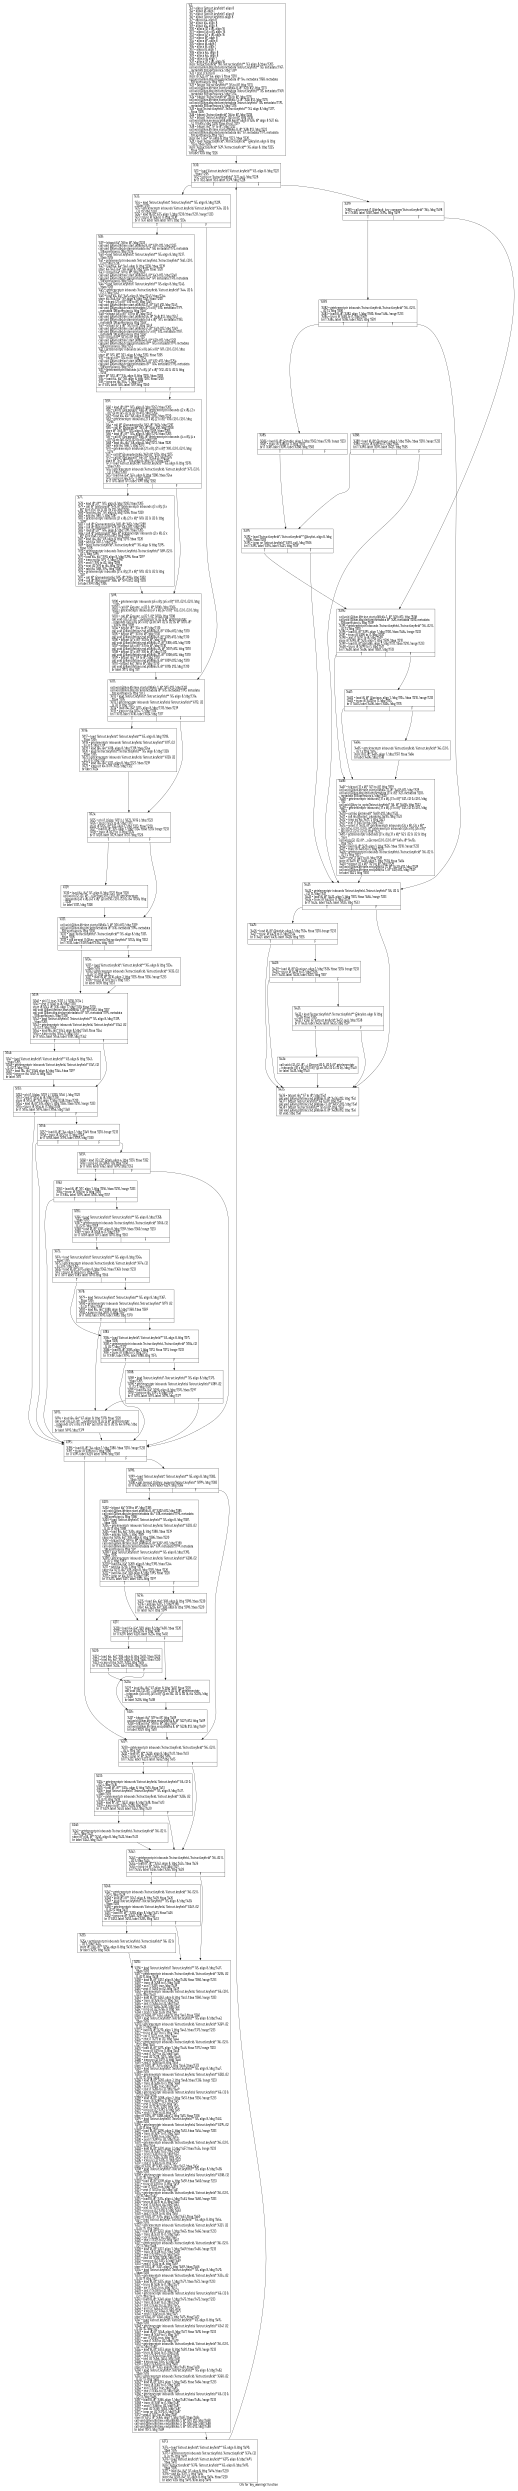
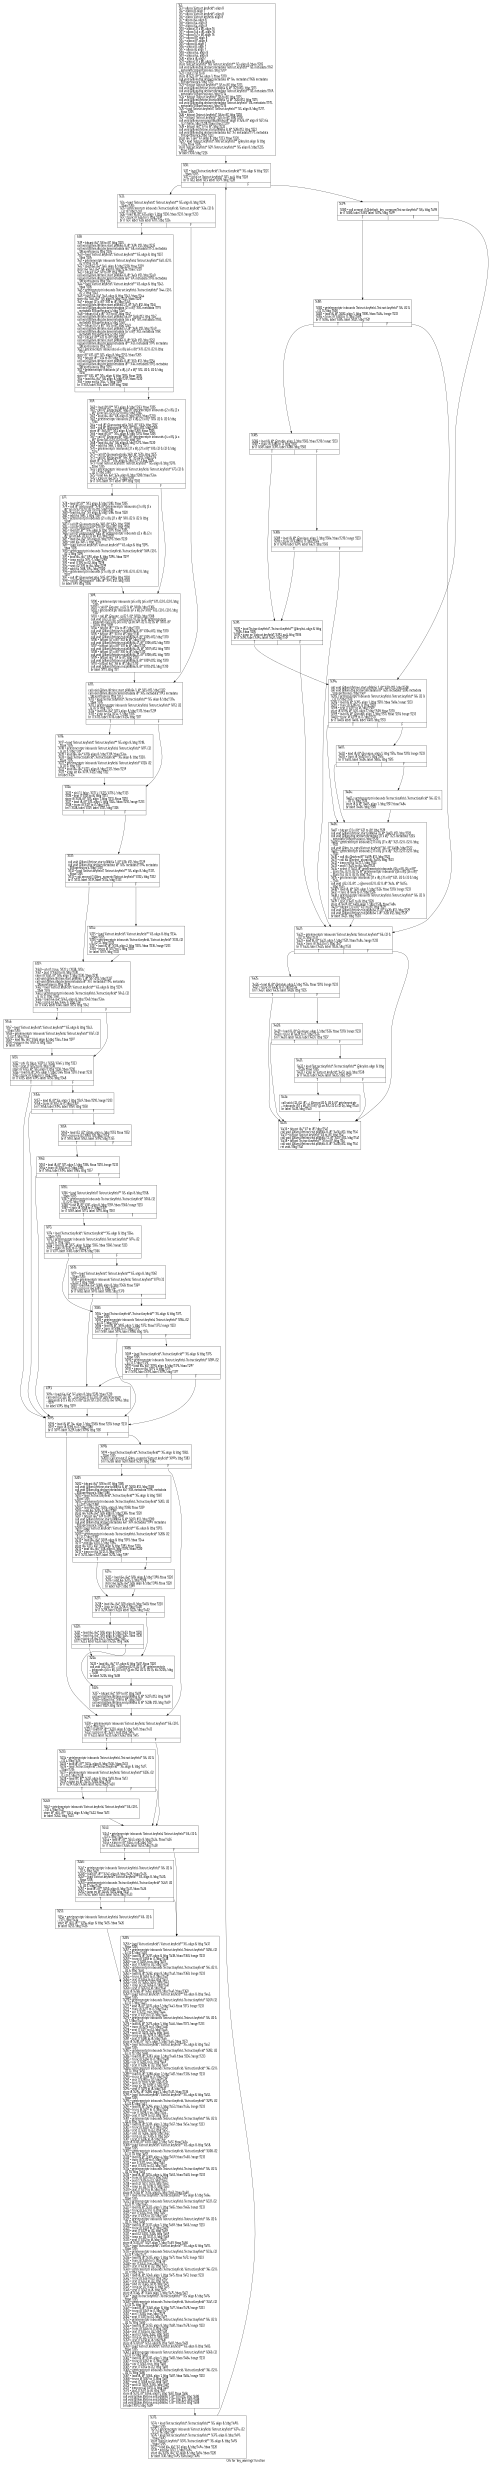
none -> (317, 492)
(104, 896) -> none
(229, 1307) -> none
